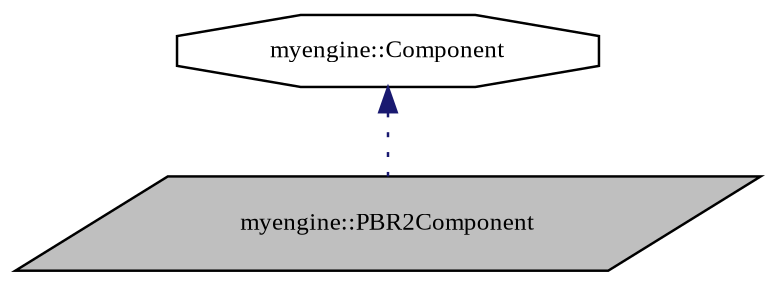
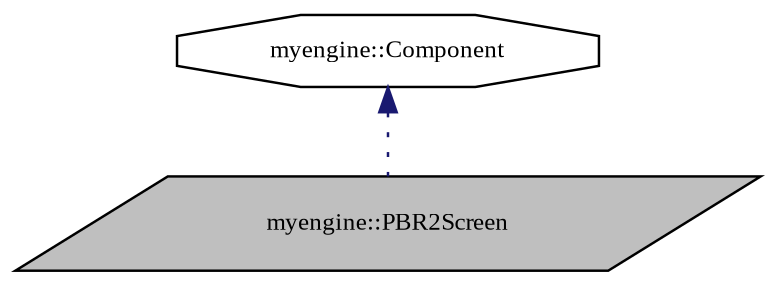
(388, 224) -> (388, 224)
